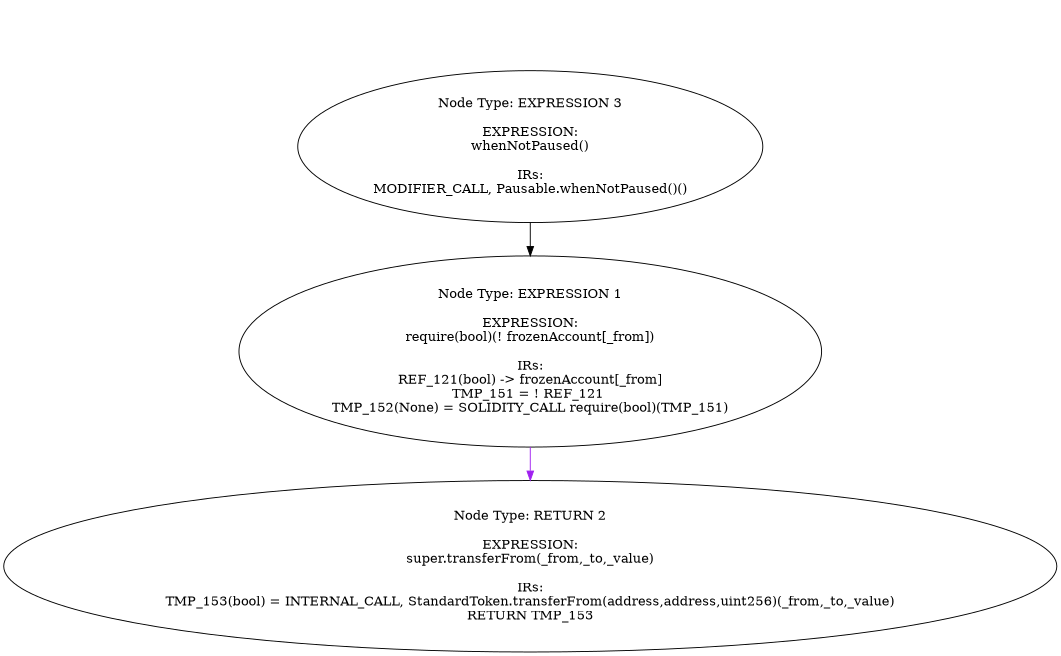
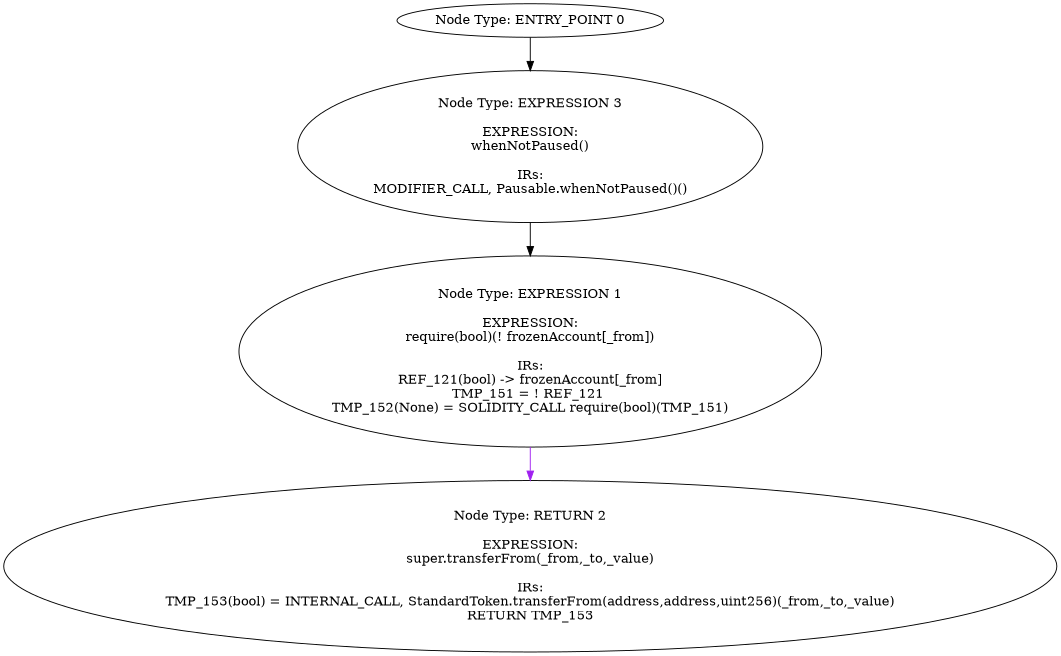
none -> (530, 21)
